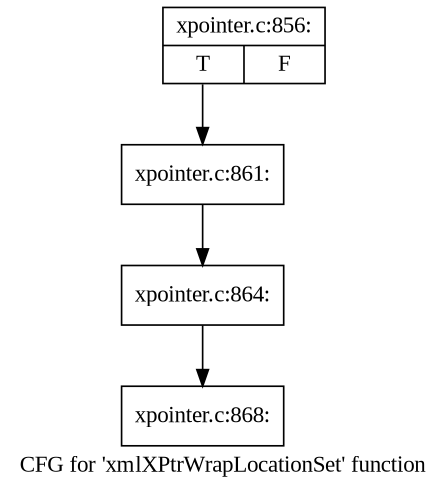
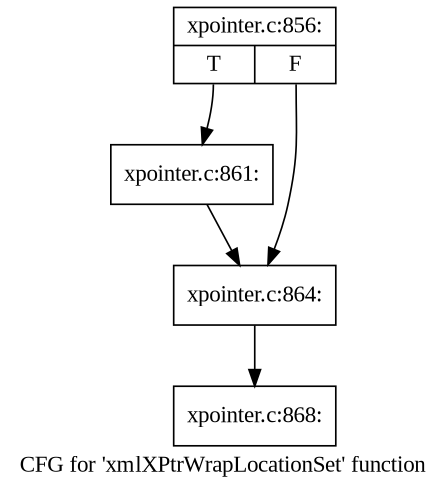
none -> (294, 168)
